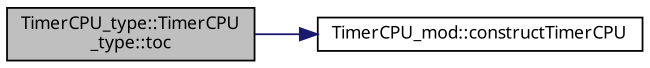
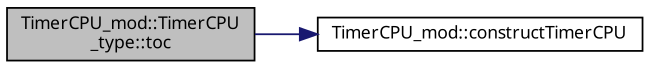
(131, 34) -> (131, 34)
